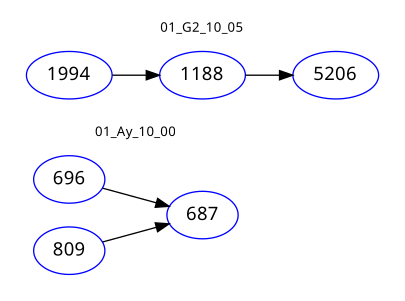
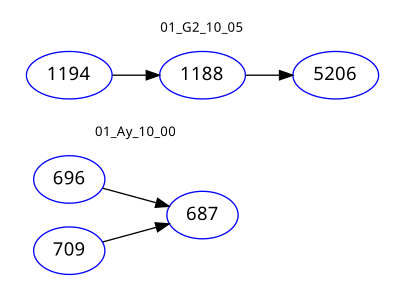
(69, 75) -> (69, 75)
(69, 251) -> (69, 251)
